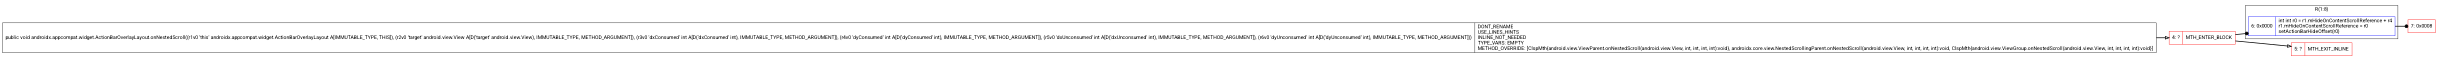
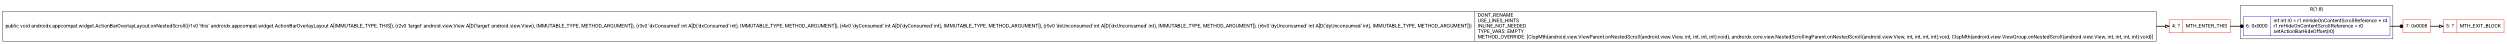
(2209, 38) -> (2207, 26)
(2261, 43) -> (2435, 26)
(2328, 49) -> (2480, 26)
